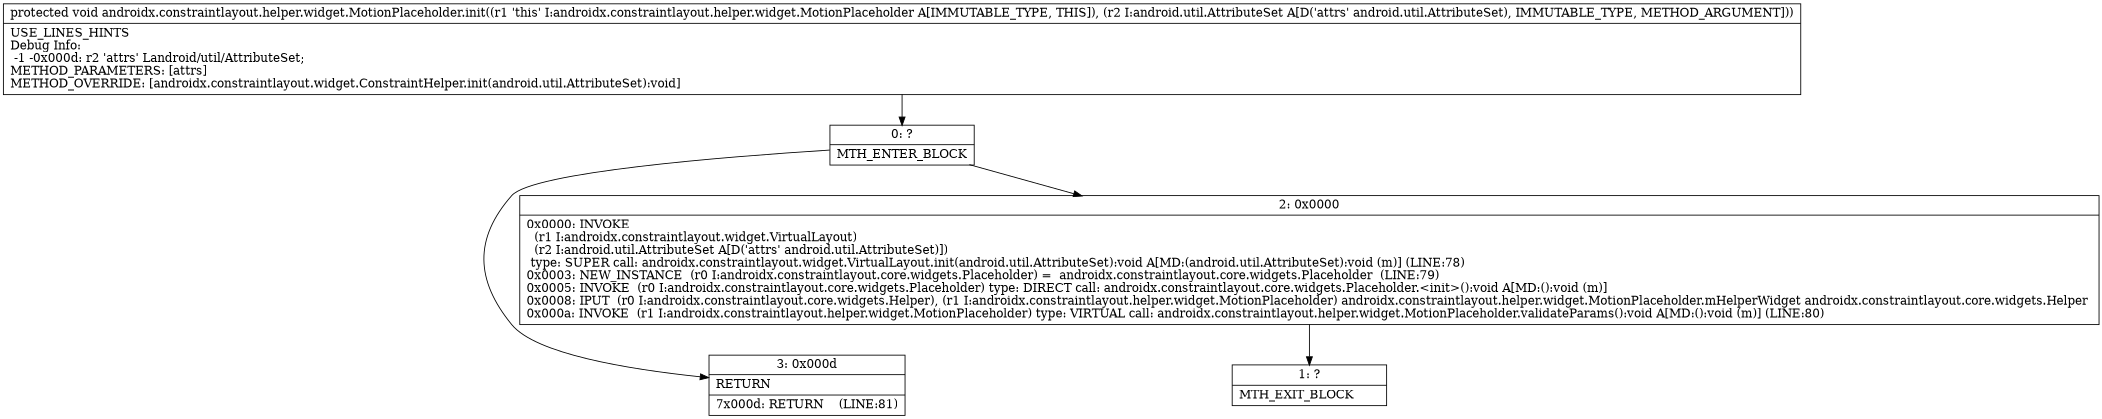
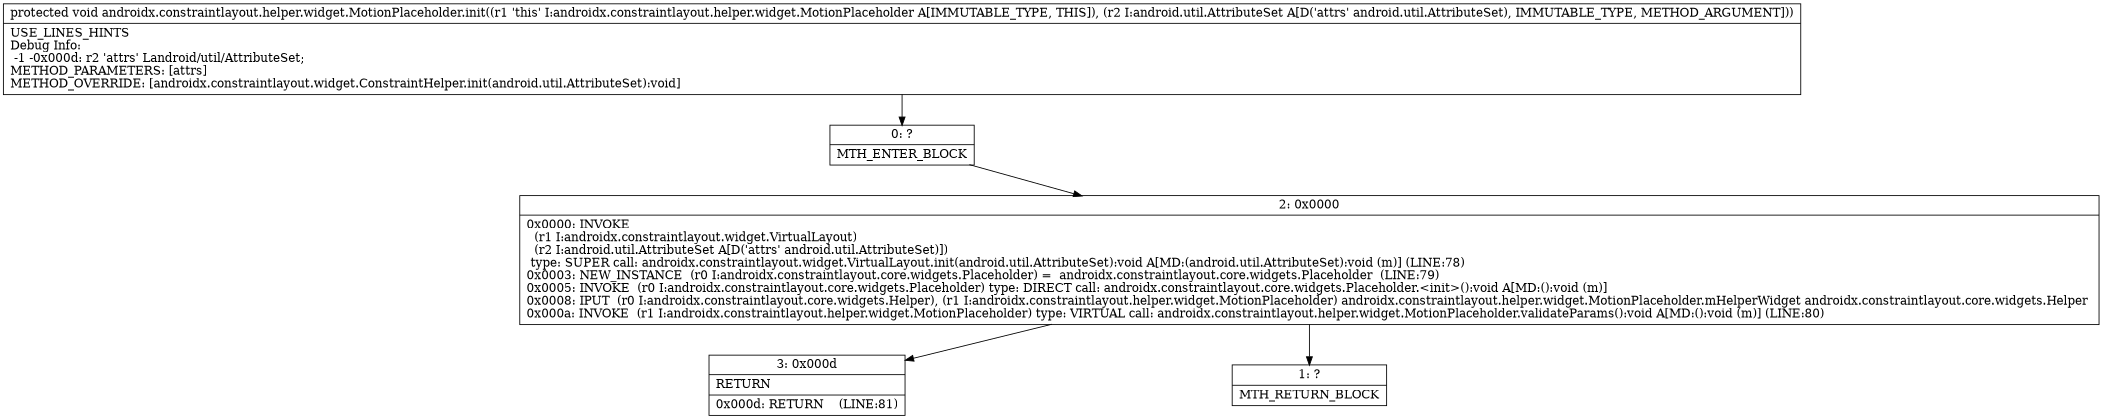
(506, 203) -> (983, 341)
(1297, 395) -> (1309, 395)
(807, 405) -> (807, 405)
